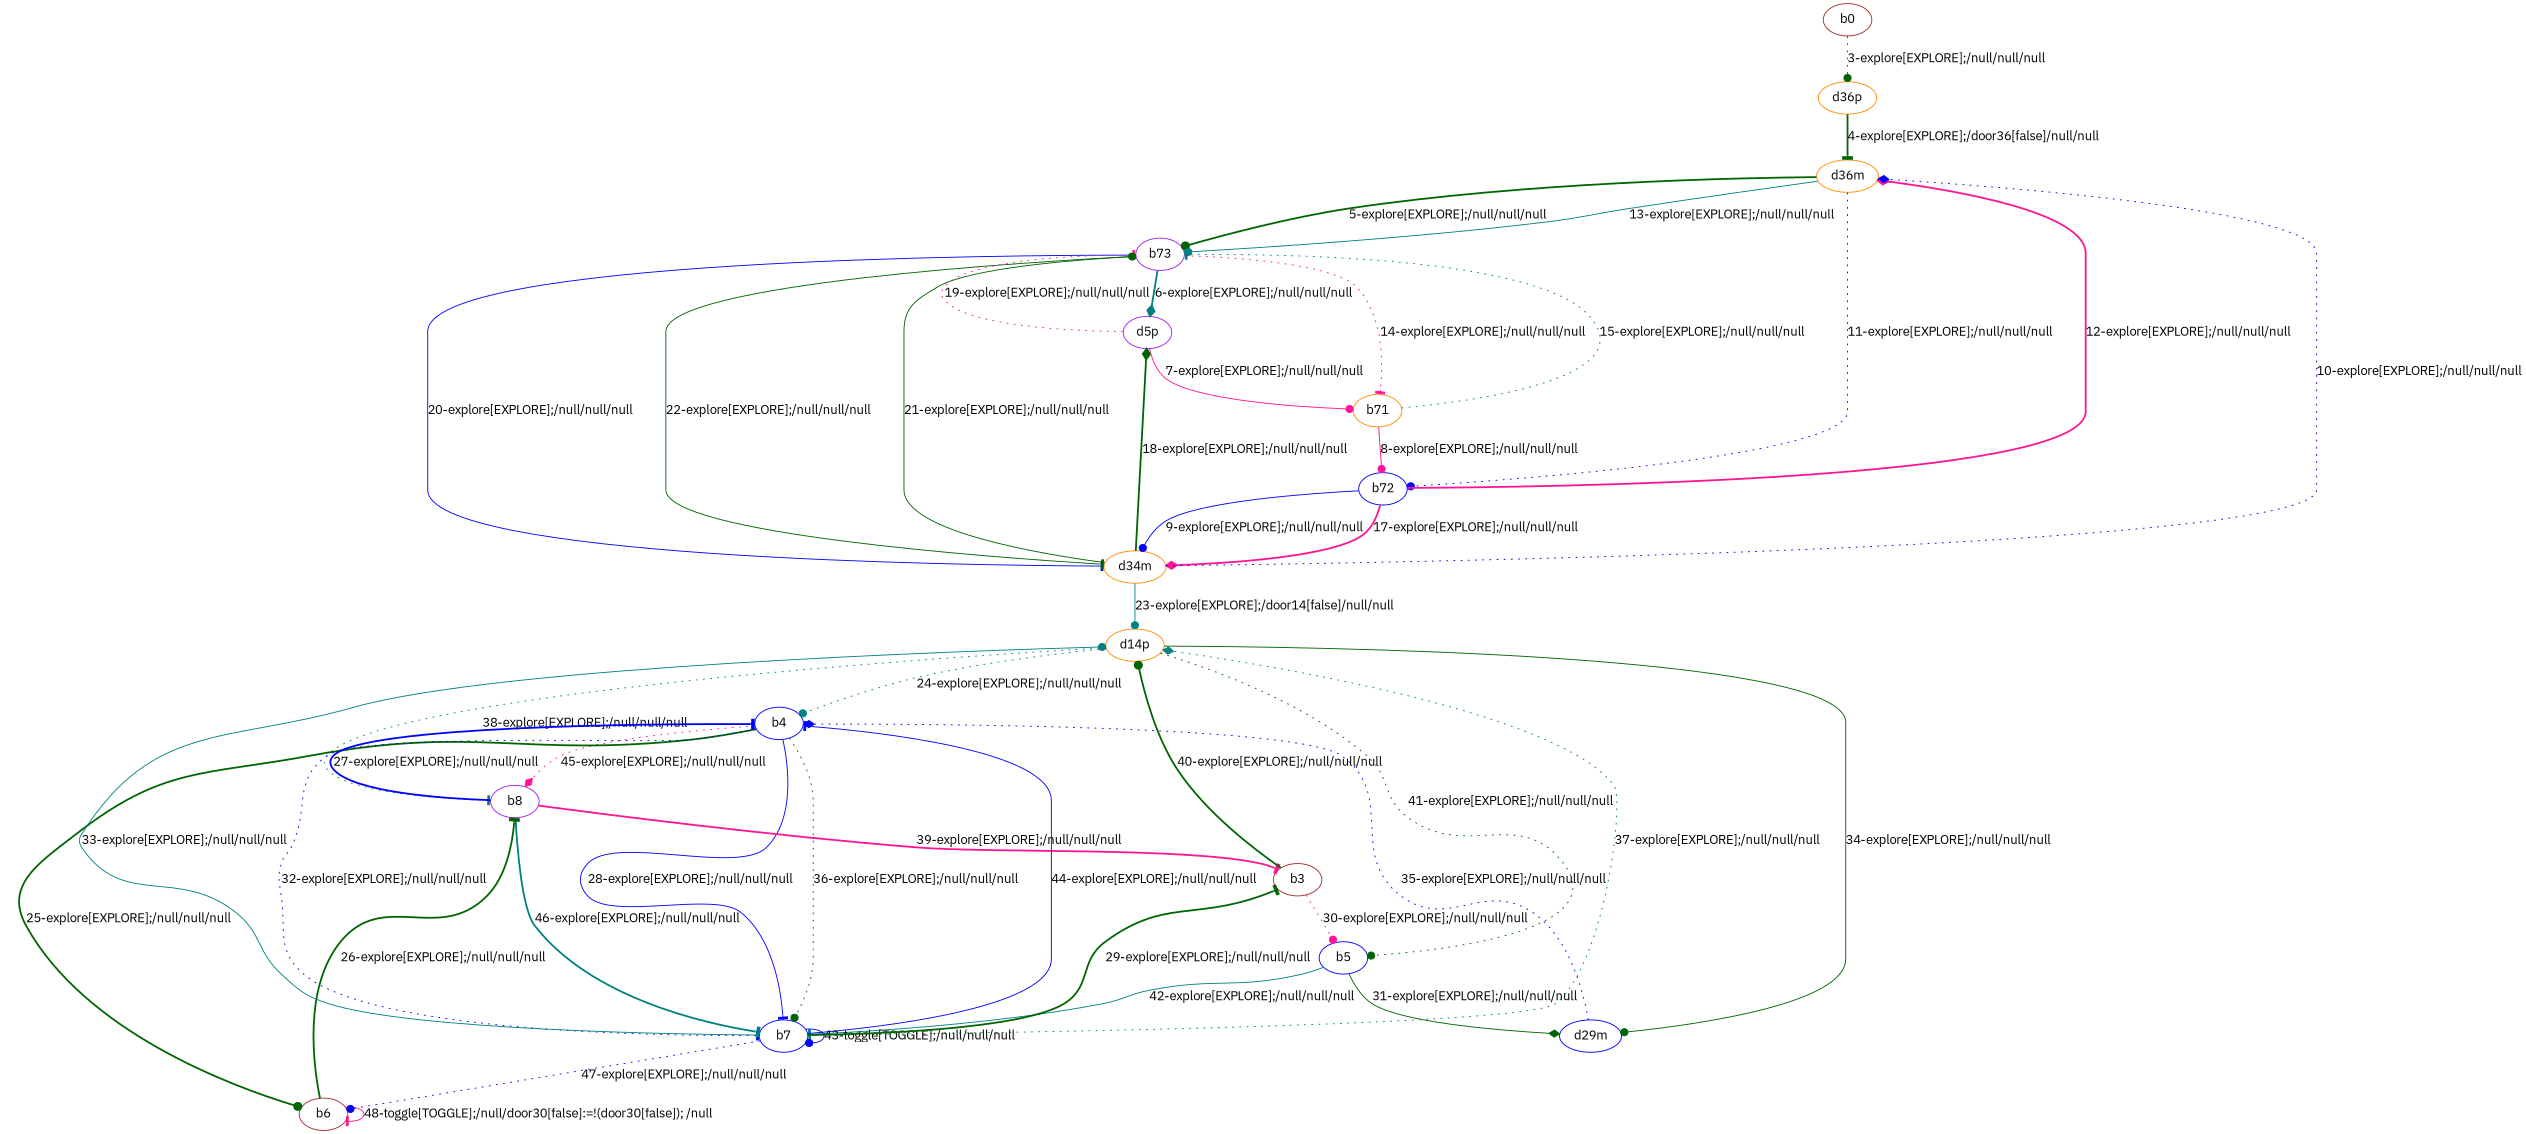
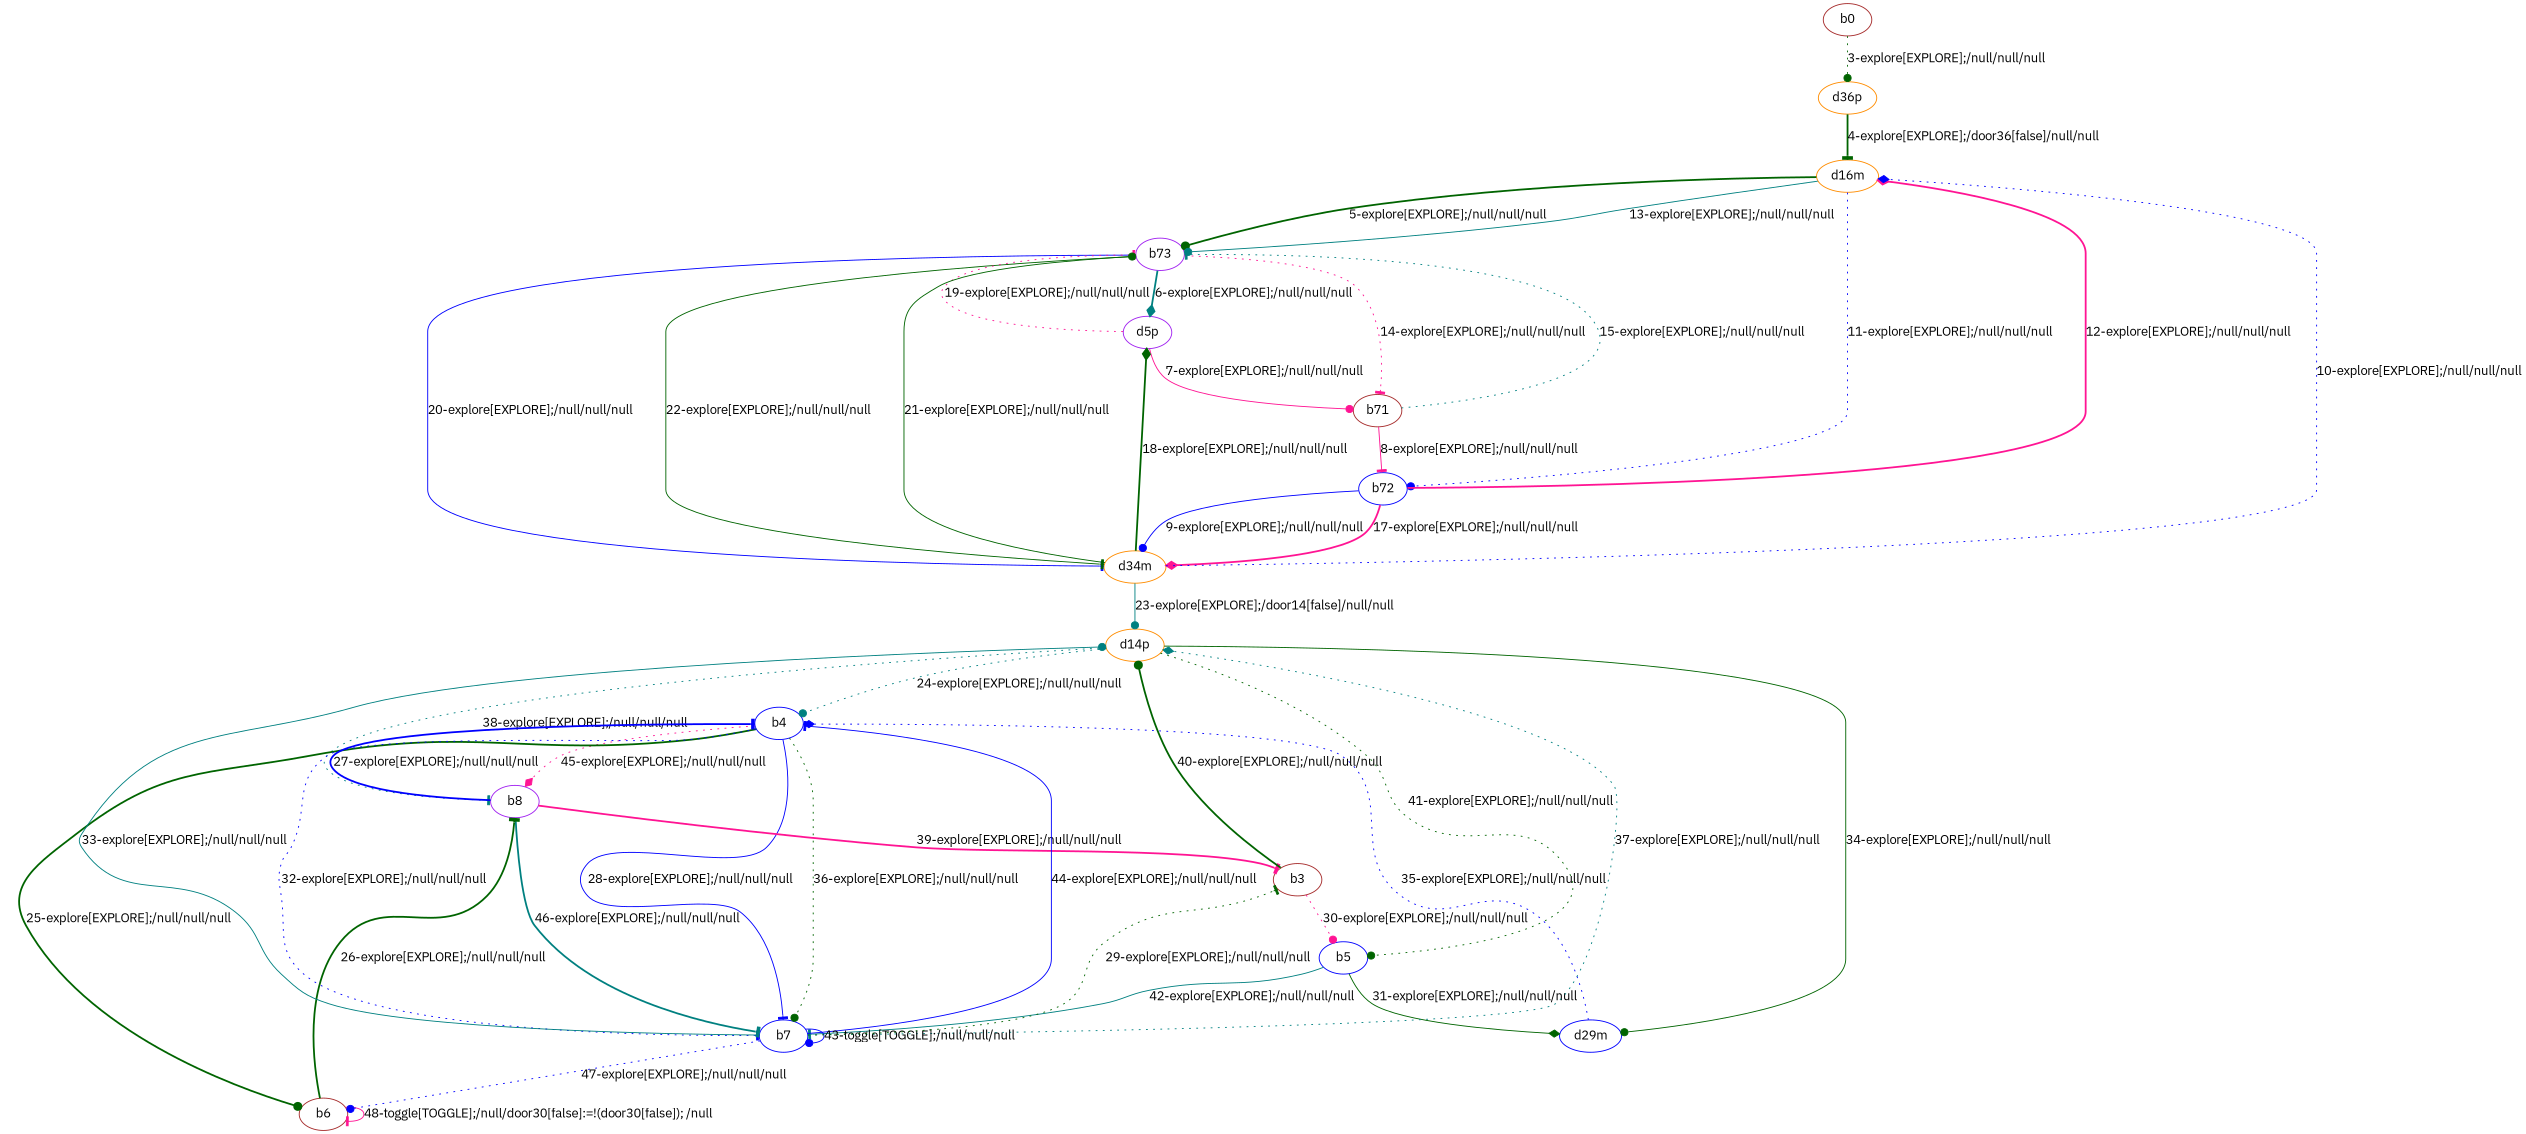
(1848, 176) -> (1848, 176)
(1378, 411) -> (1378, 411)
(1380, 447) -> (1380, 447)
(1061, 1005) -> (1061, 1005)
